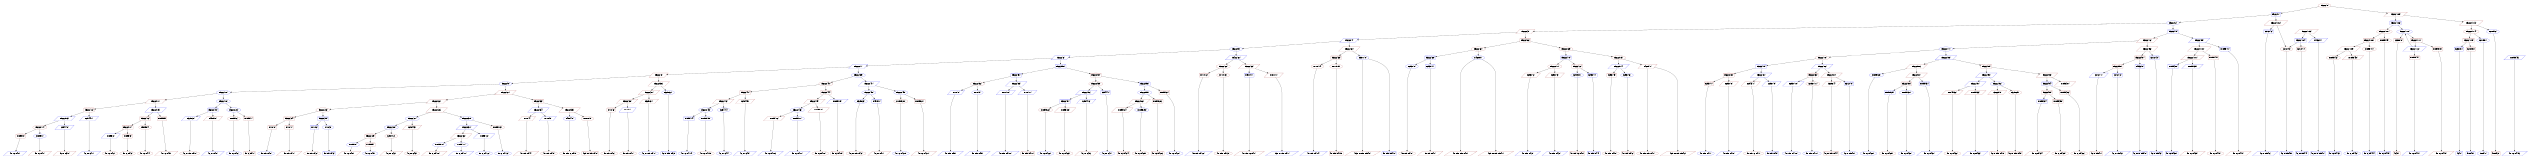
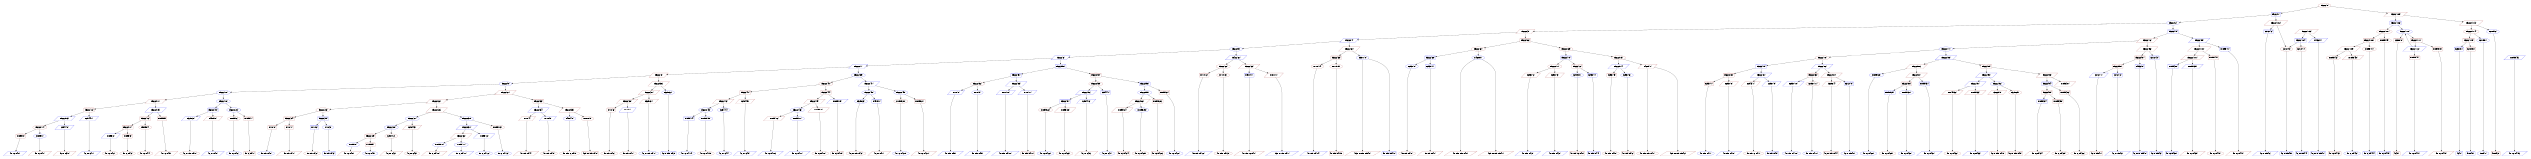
(2335, 153) -> (2335, 153)
